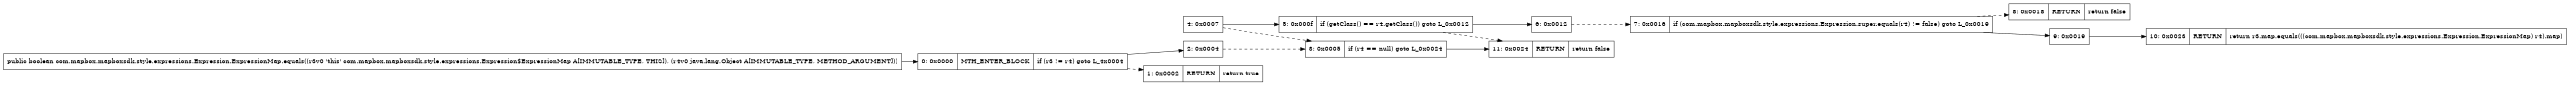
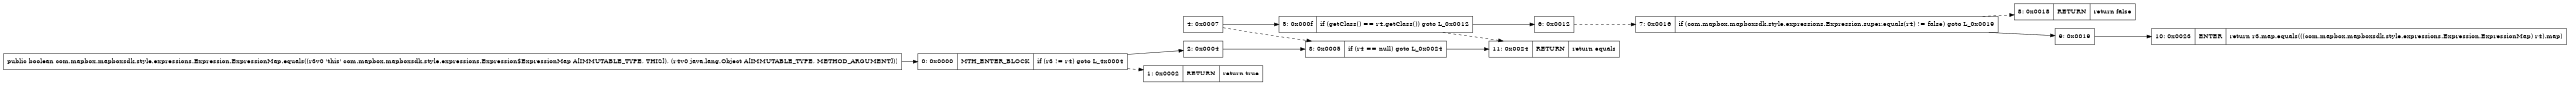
(2208, 36) -> (2211, 36)
(1262, 49) -> (1262, 49)
(1591, 49) -> (1594, 49)
